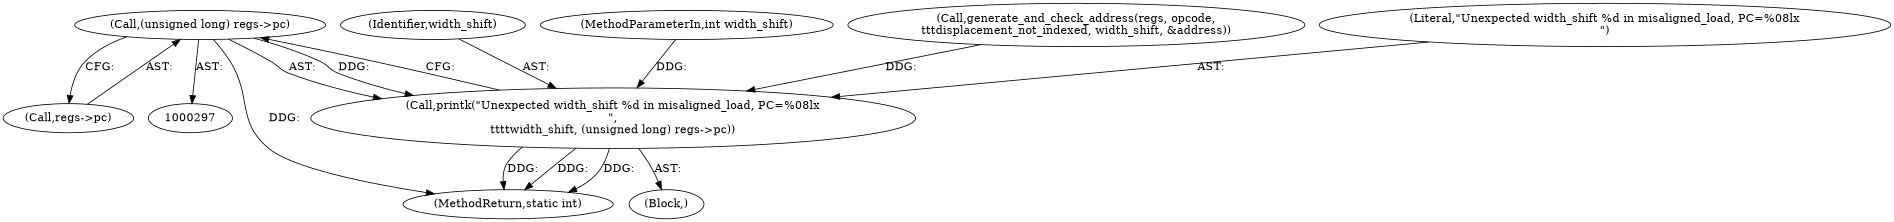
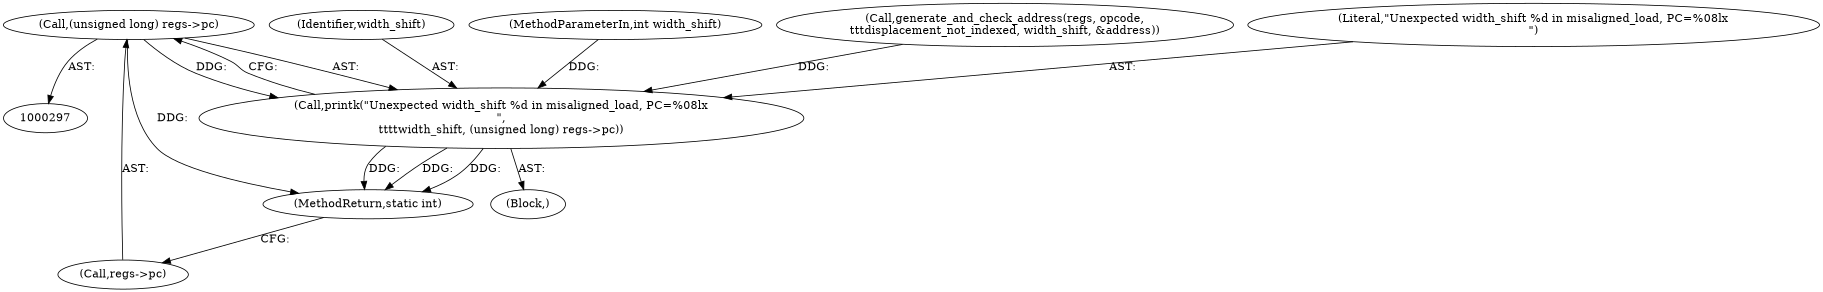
(89, 58) -> (247, 239)
